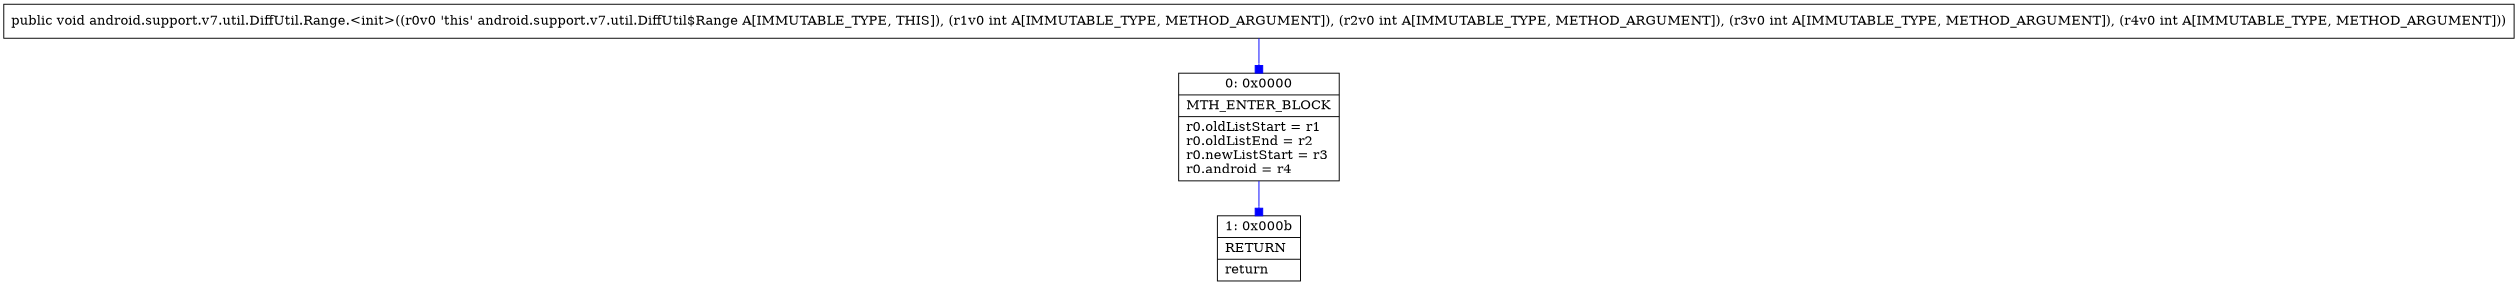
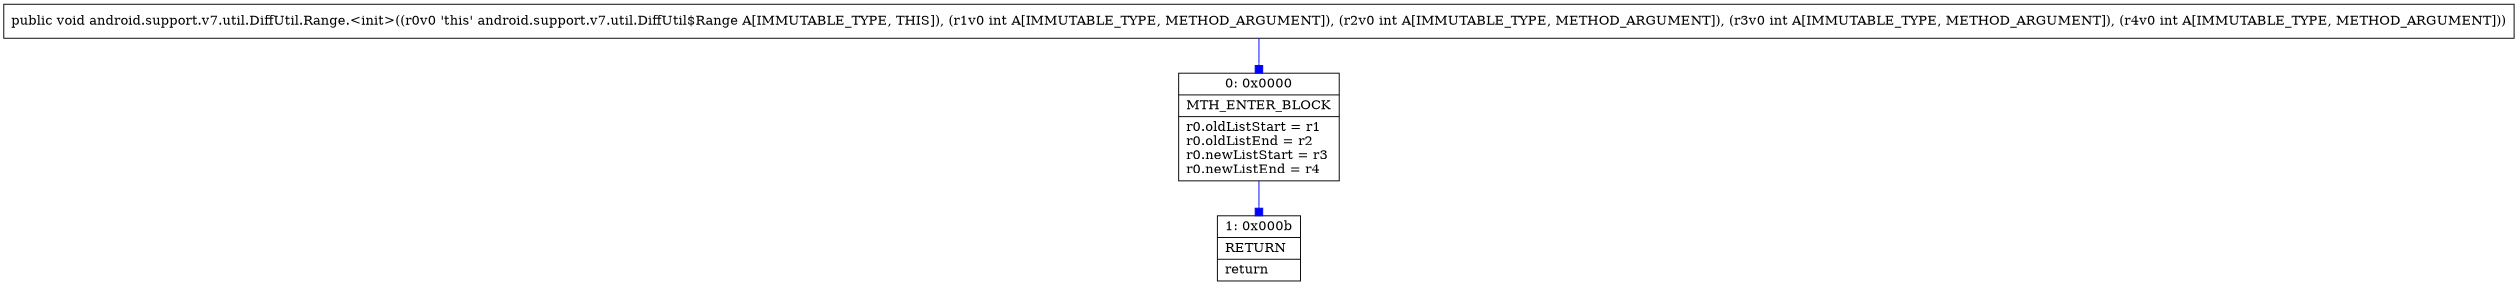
(1239, 170) -> (1253, 170)
